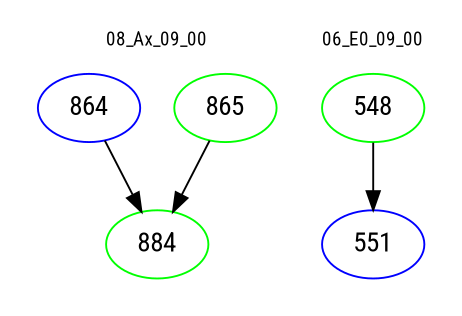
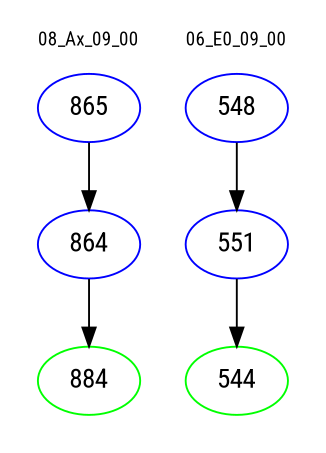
(225, 108) -> (89, 108)
(373, 108) -> (237, 108)
(196, 168) -> (89, 167)
none -> (237, 381)
